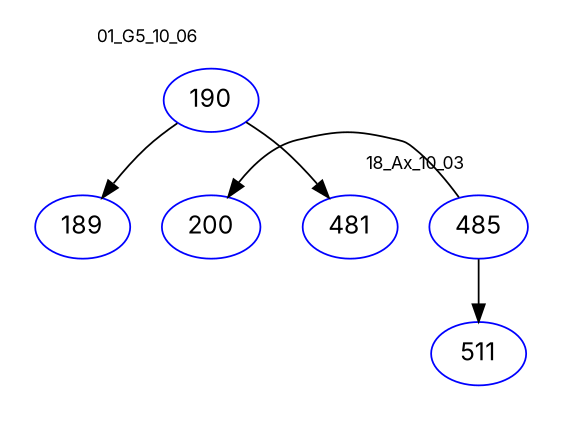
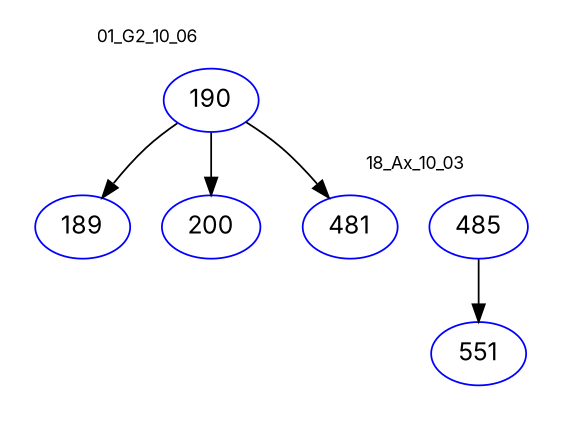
(148, 38) -> (148, 38)
(353, 132) -> (211, 155)
(479, 354) -> (479, 354)
